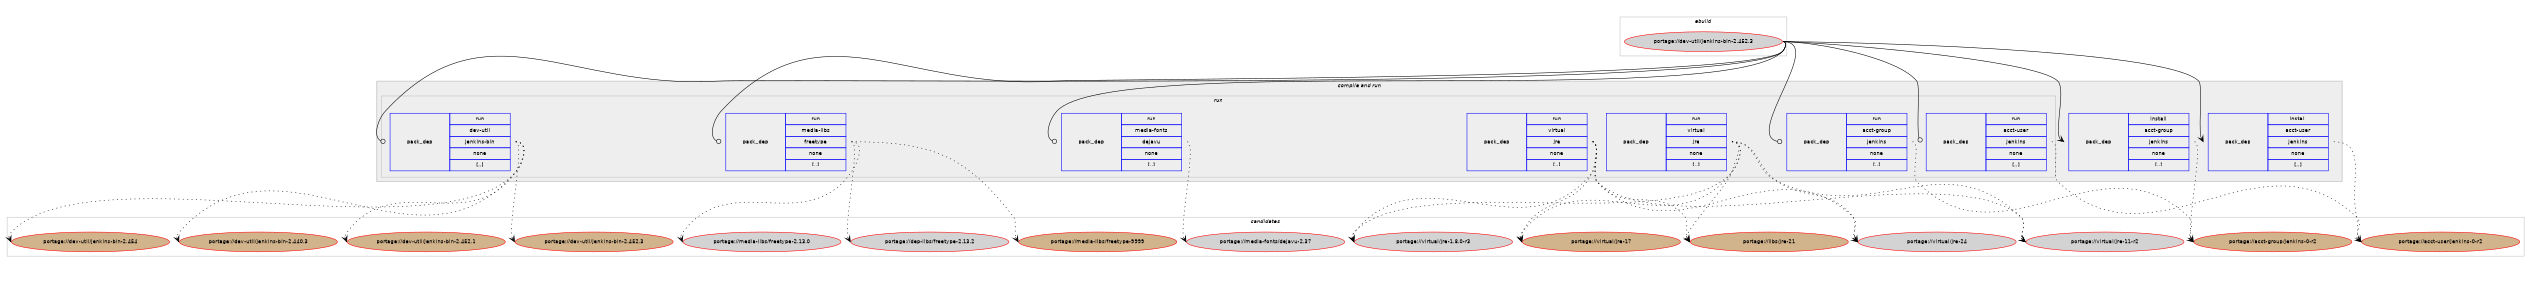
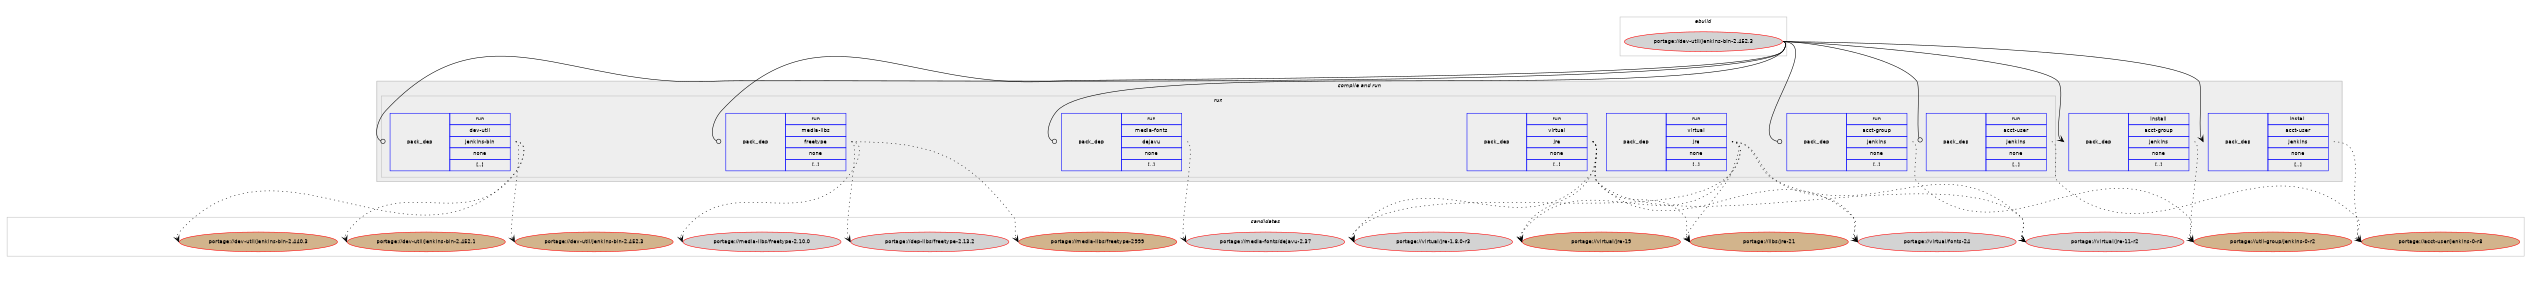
(91, 242) -> none
(762, 242) -> (762, 242)
(1098, 242) -> (1098, 242)
(1601, 242) -> (1601, 242)
(1937, 242) -> (1937, 242)
(2273, 242) -> (2273, 242)
(2441, 242) -> (2441, 242)
